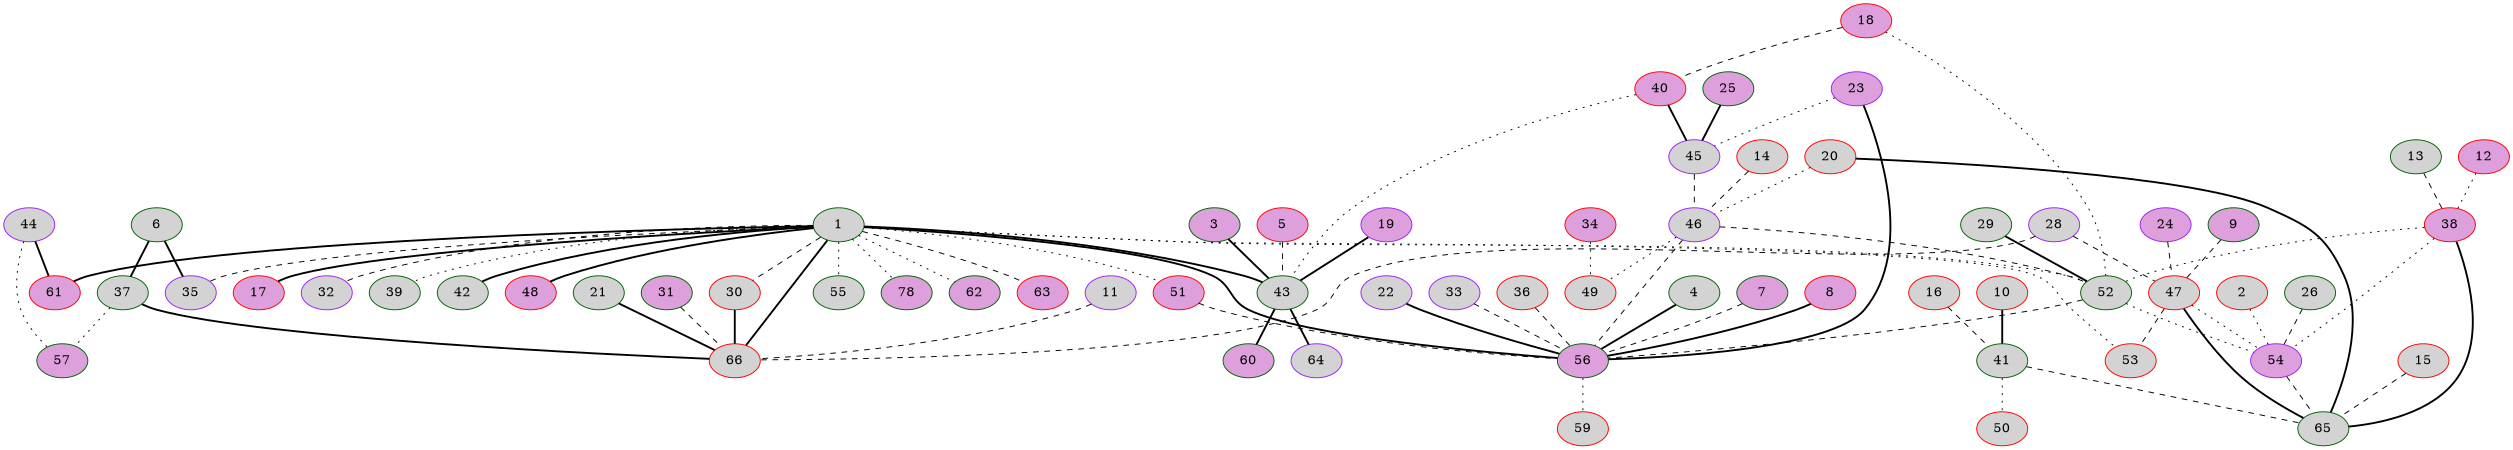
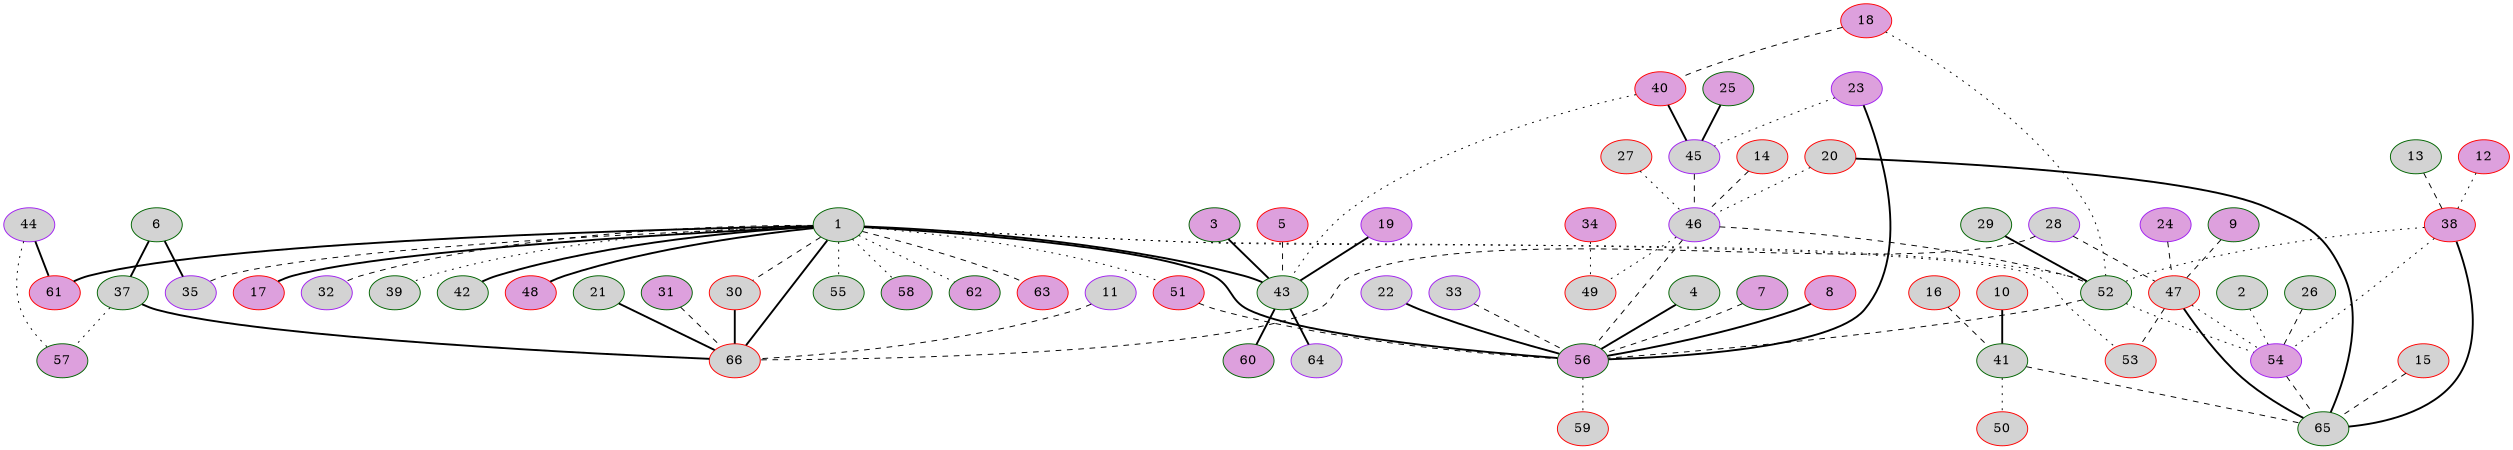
none -> (1626, 157)
(907, 293) -> (907, 293)
(1522, 293) -> none
(2242, 293) -> (2242, 293)
